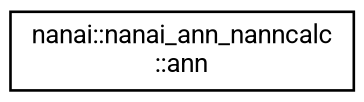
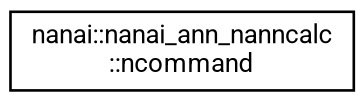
(182, 51) -> (182, 51)
